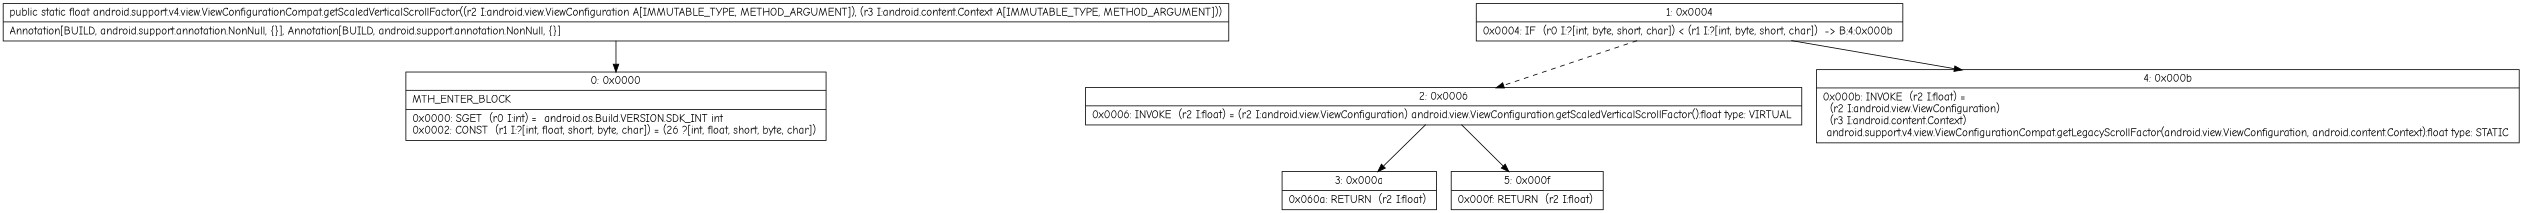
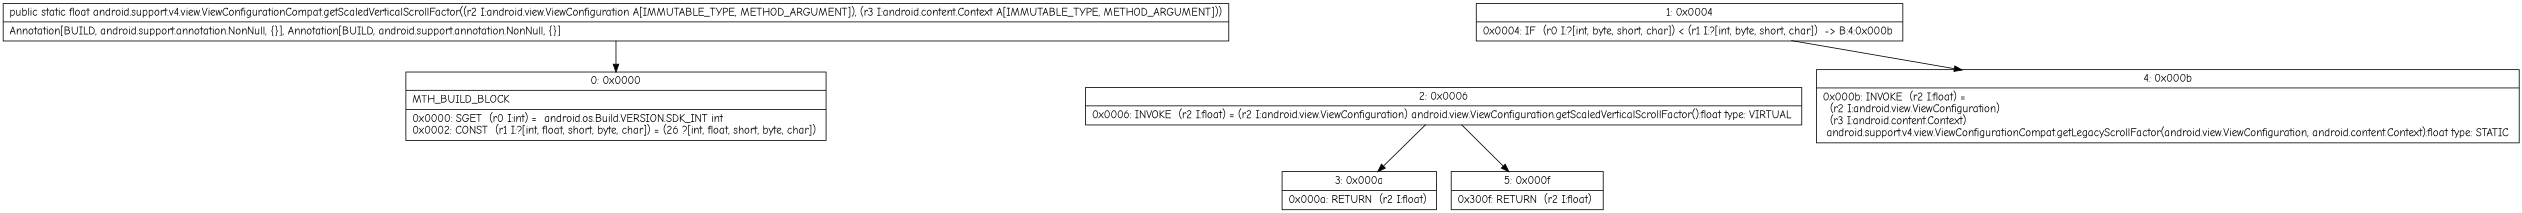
(1570, 63) -> none
(462, 99) -> (461, 99)
(1359, 200) -> (1359, 200)
(1527, 200) -> (1526, 200)
